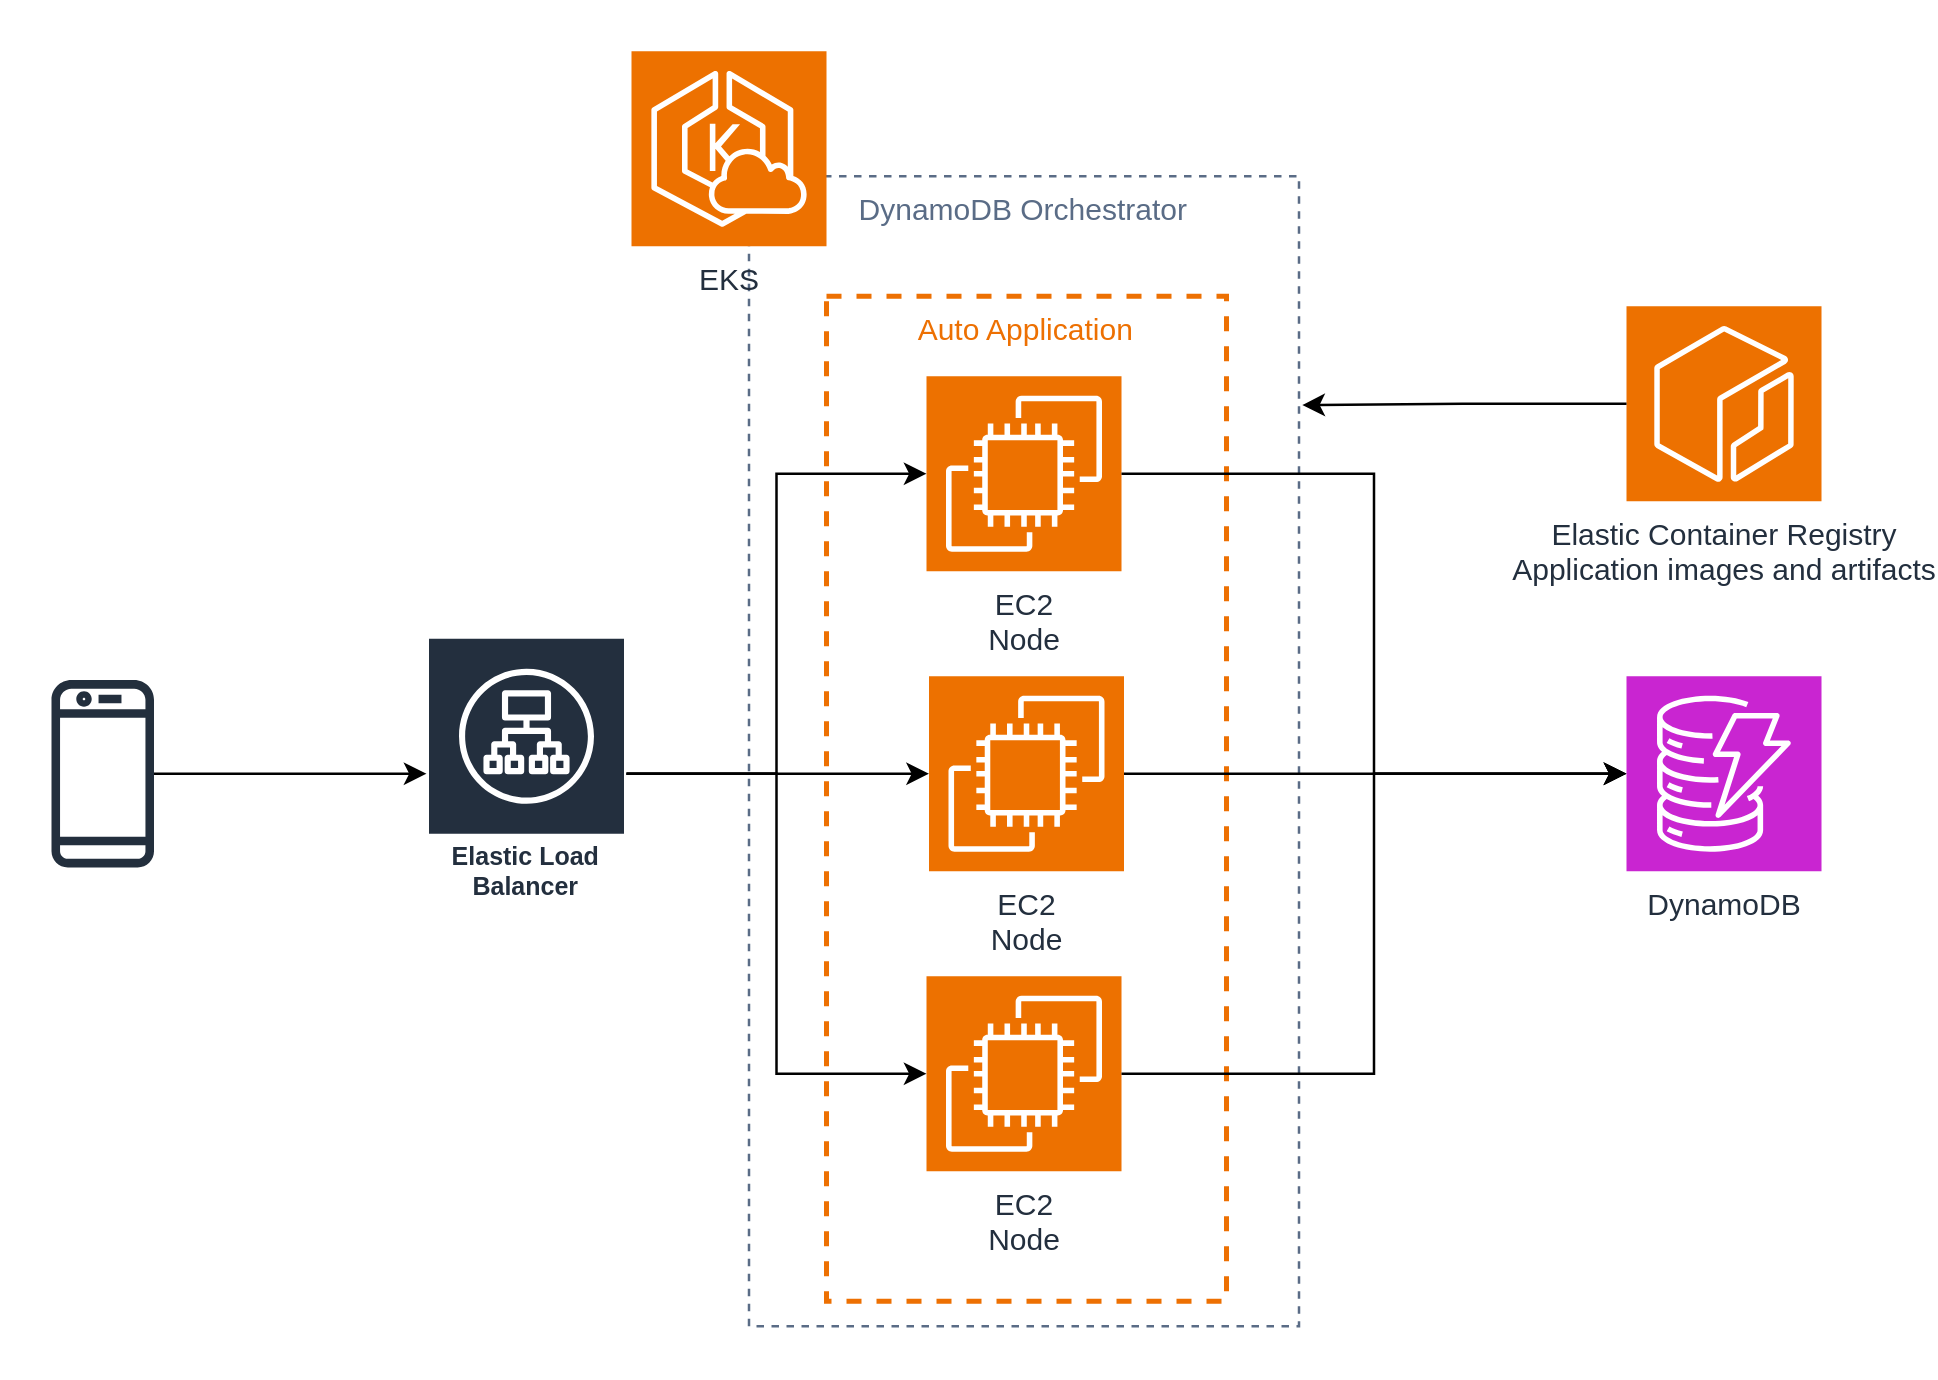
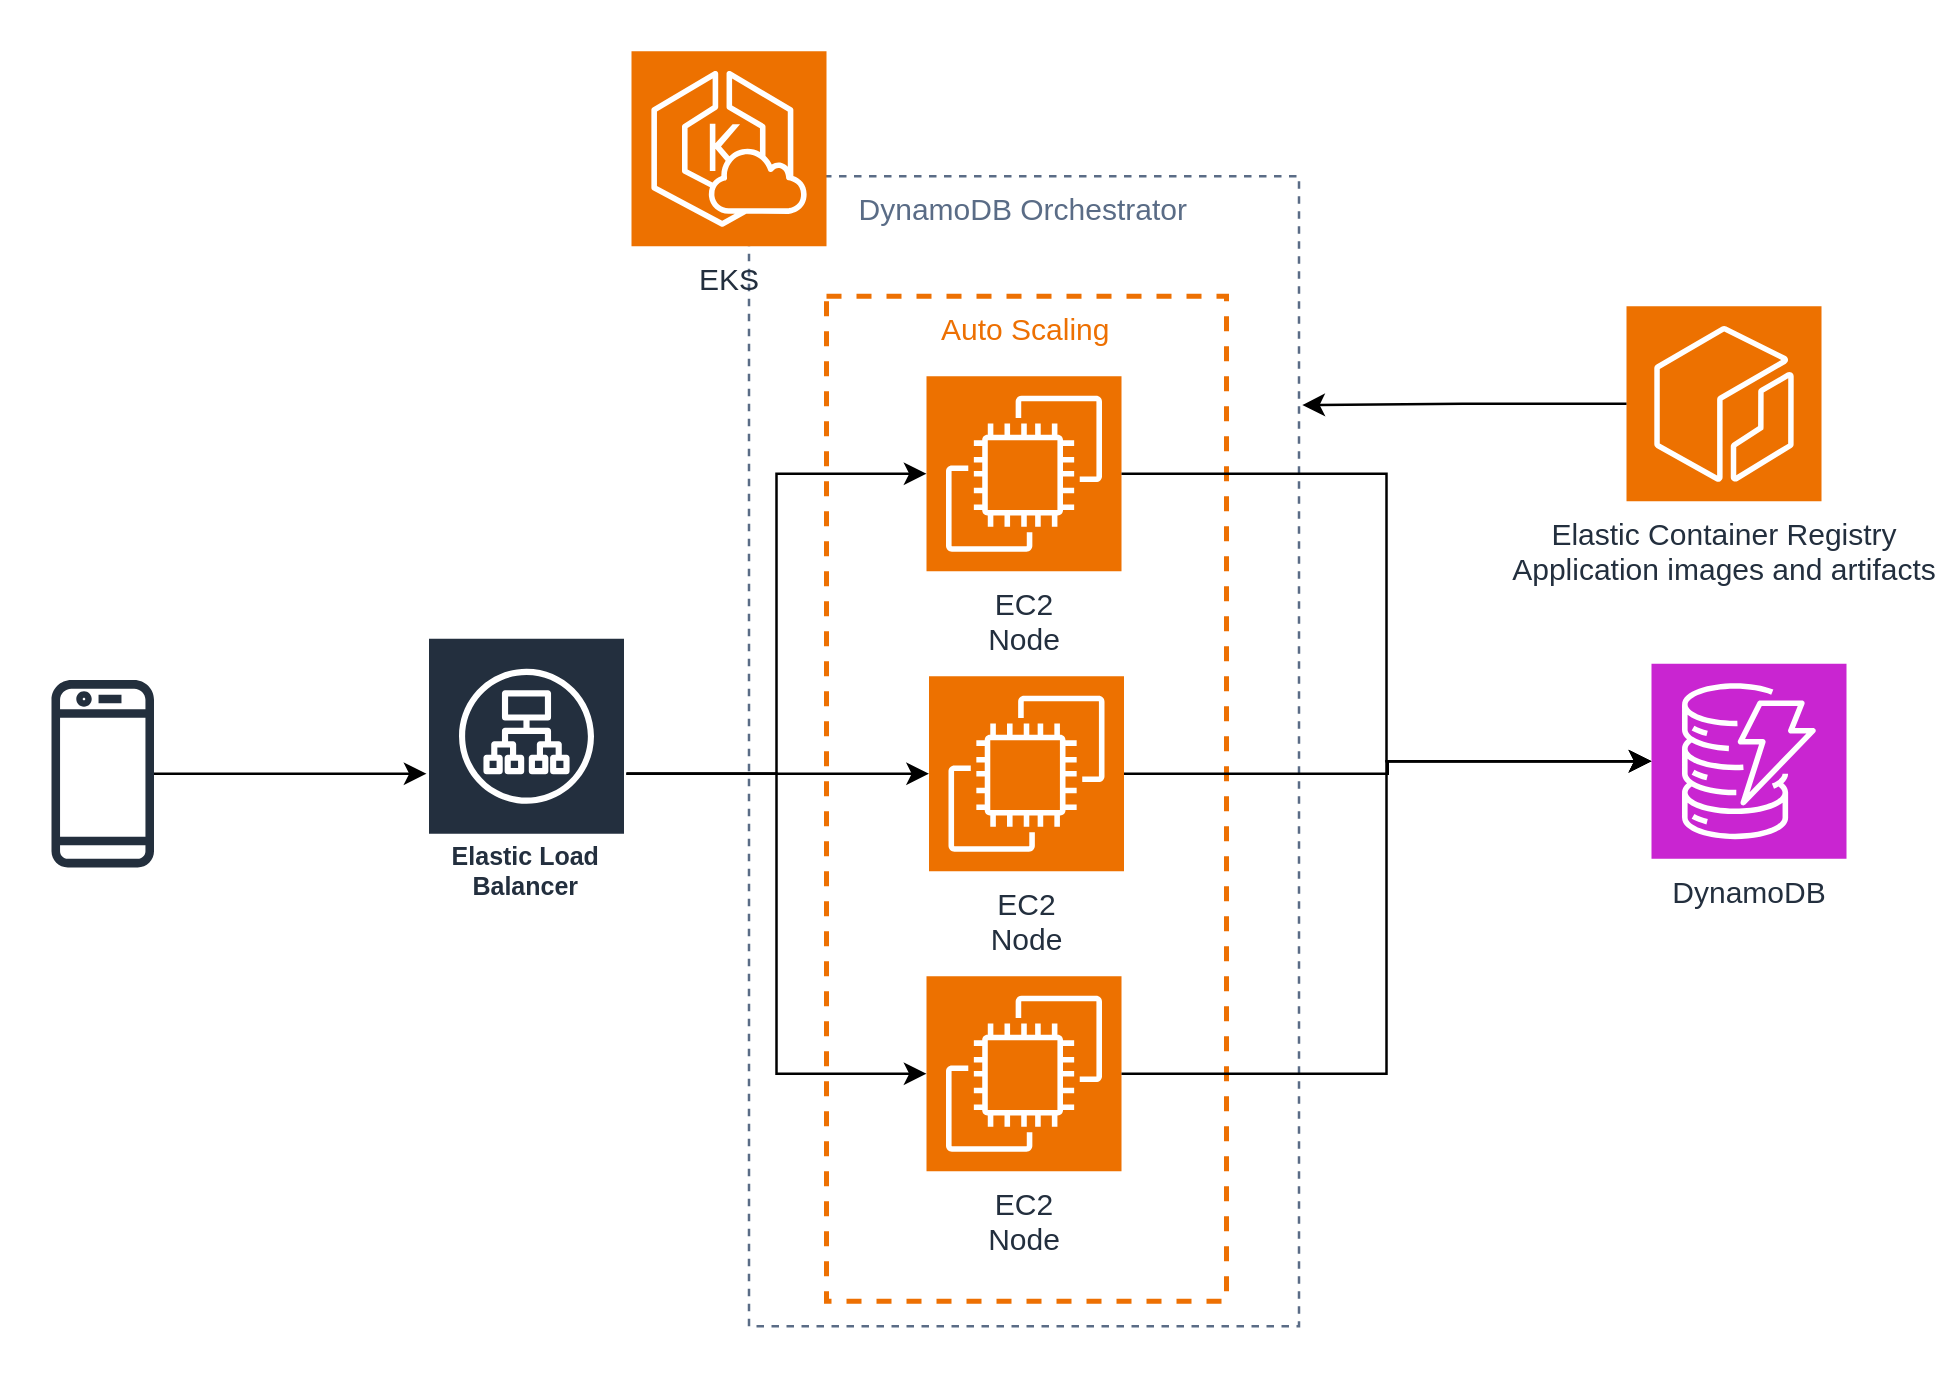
(1026, 332) -> (1026, 332)
(1724, 774) -> (1749, 761)
